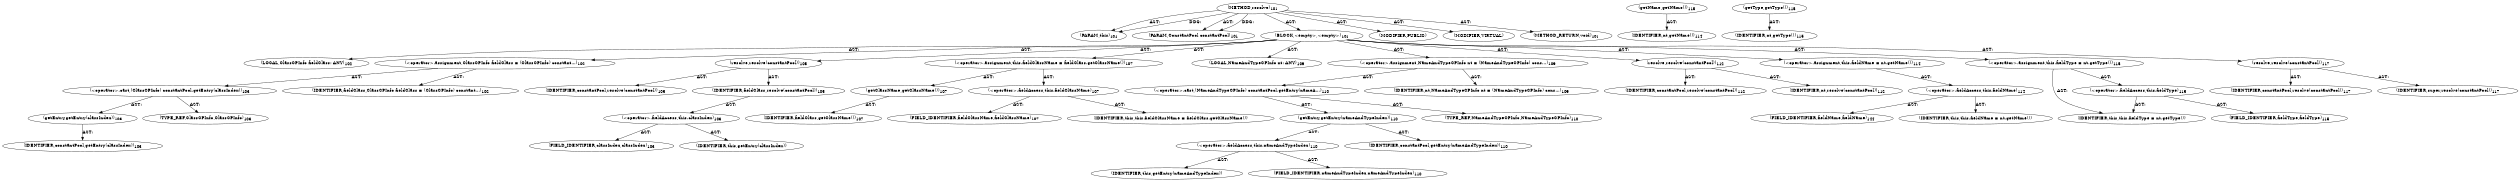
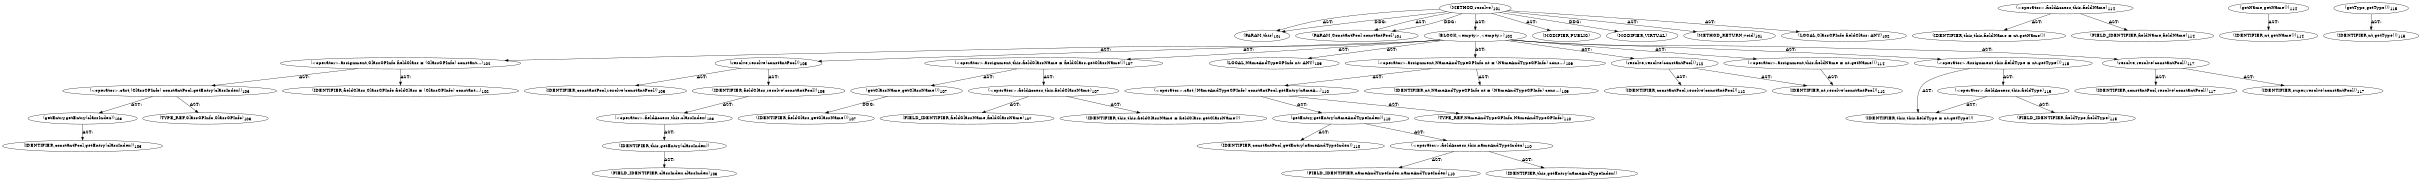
(1692, 8) -> (2293, 8)
(1400, 22) -> (1576, 22)
(1345, 35) -> (1509, 35)
(815, 48) -> (1652, 20)
(1913, 77) -> (1826, 76)
(872, 105) -> (869, 105)
(1871, 118) -> (2191, 35)
(638, 132) -> (664, 158)
